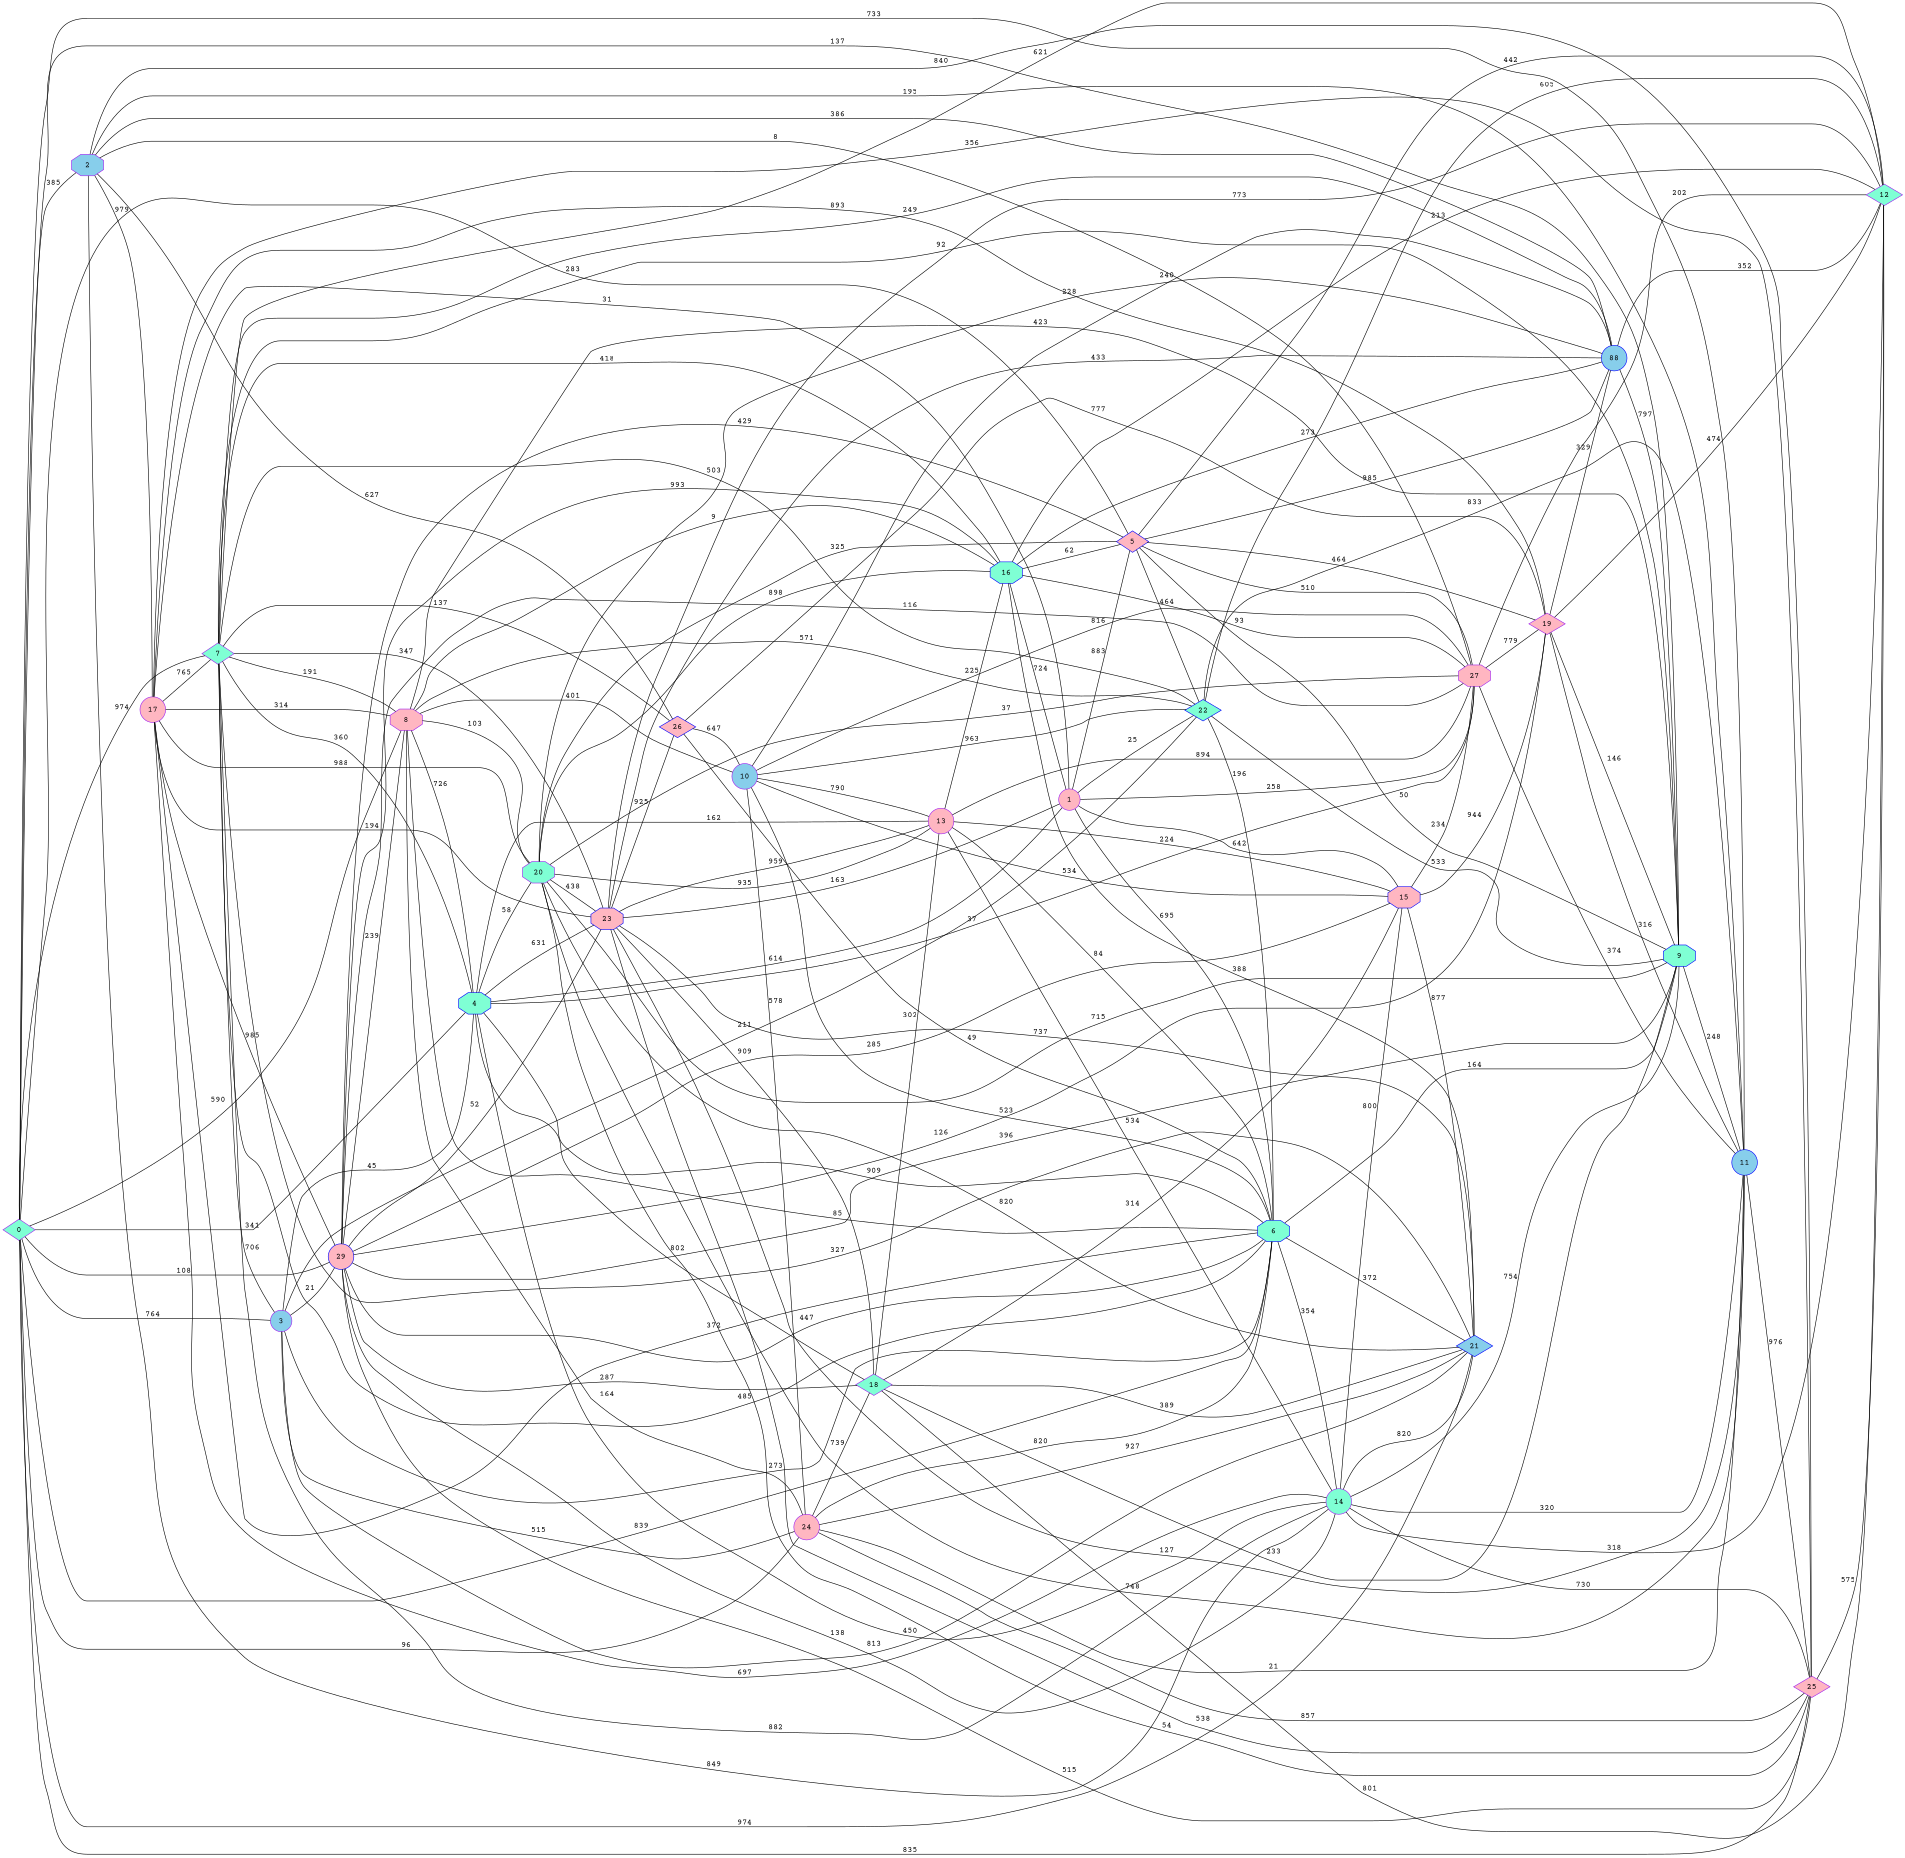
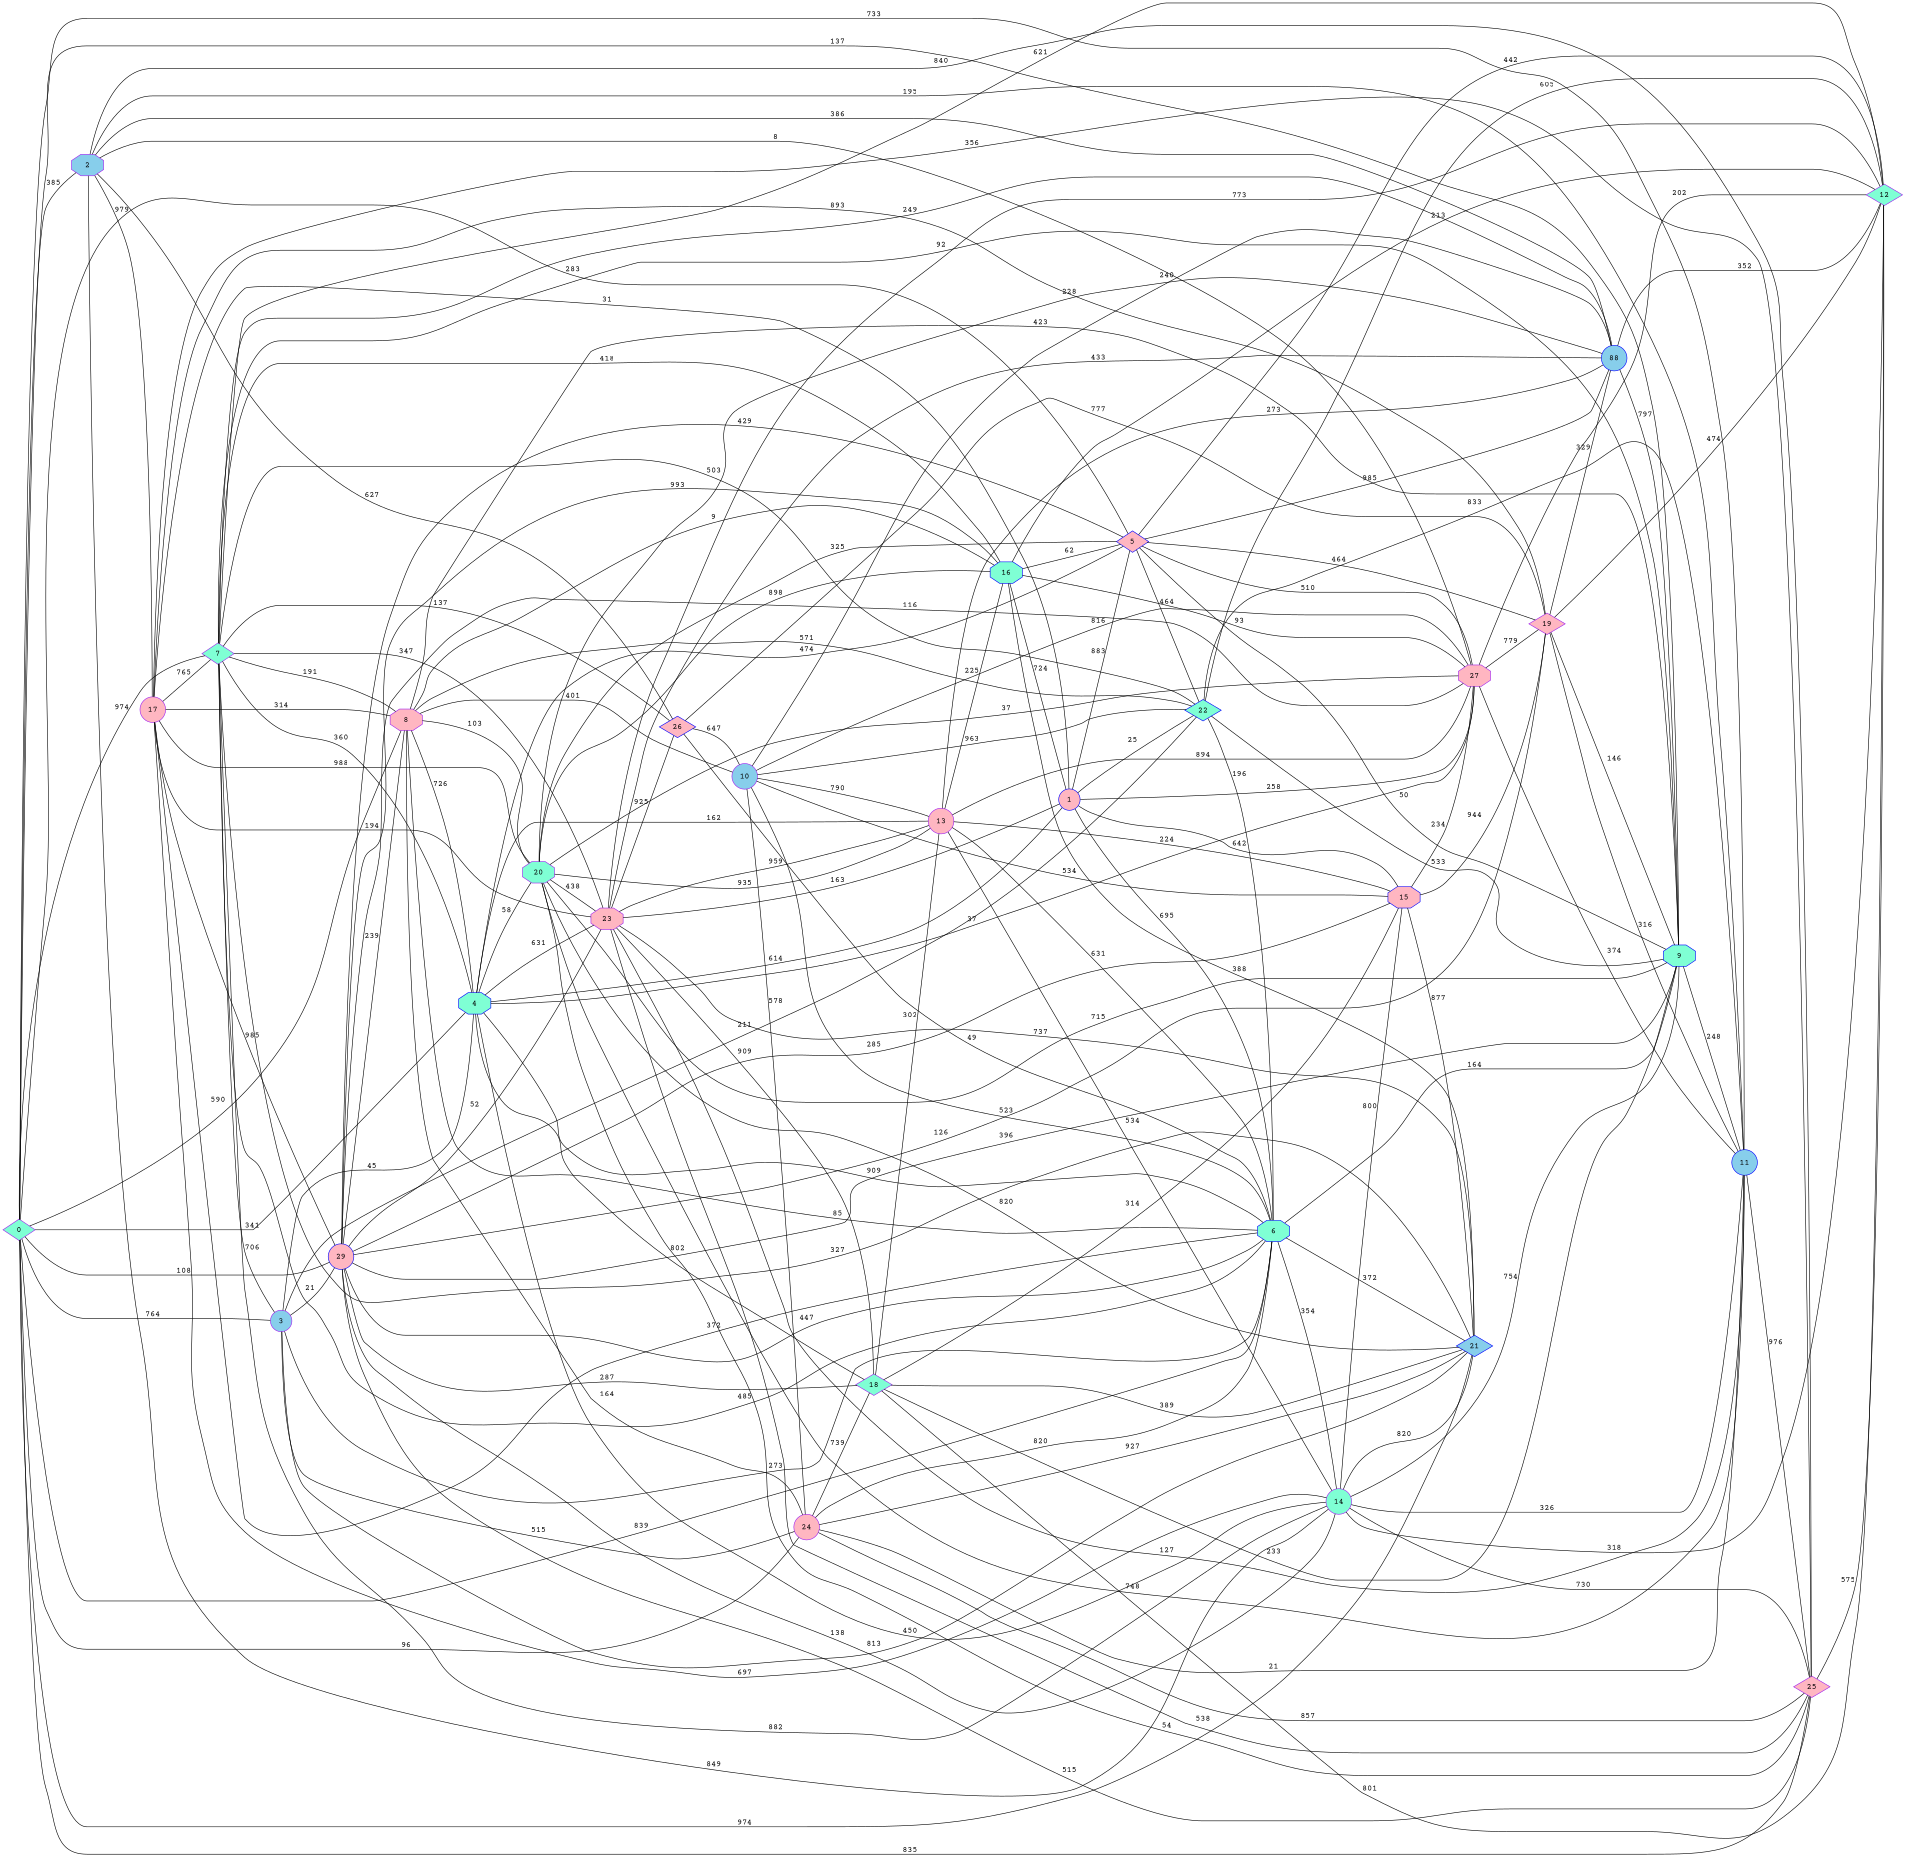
(1301, 441) -> (1172, 429)
none -> (713, 654)
(1069, 800) -> (1069, 800)
(607, 919) -> (607, 919)
(1098, 954) -> (1098, 954)
(1547, 1508) -> (1547, 1508)
